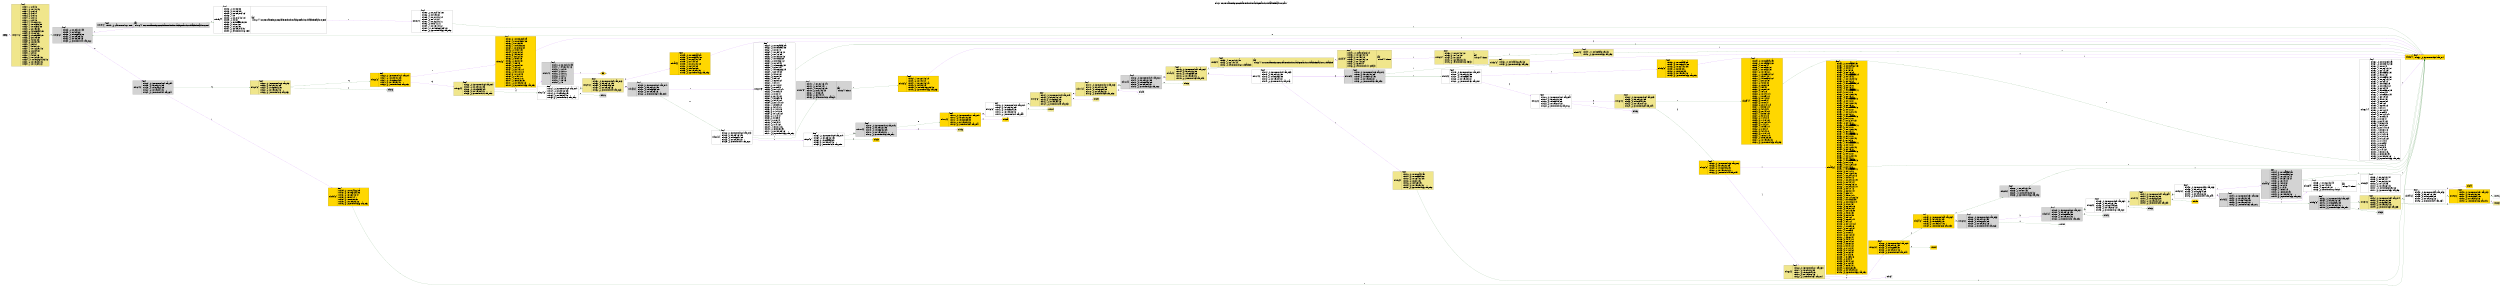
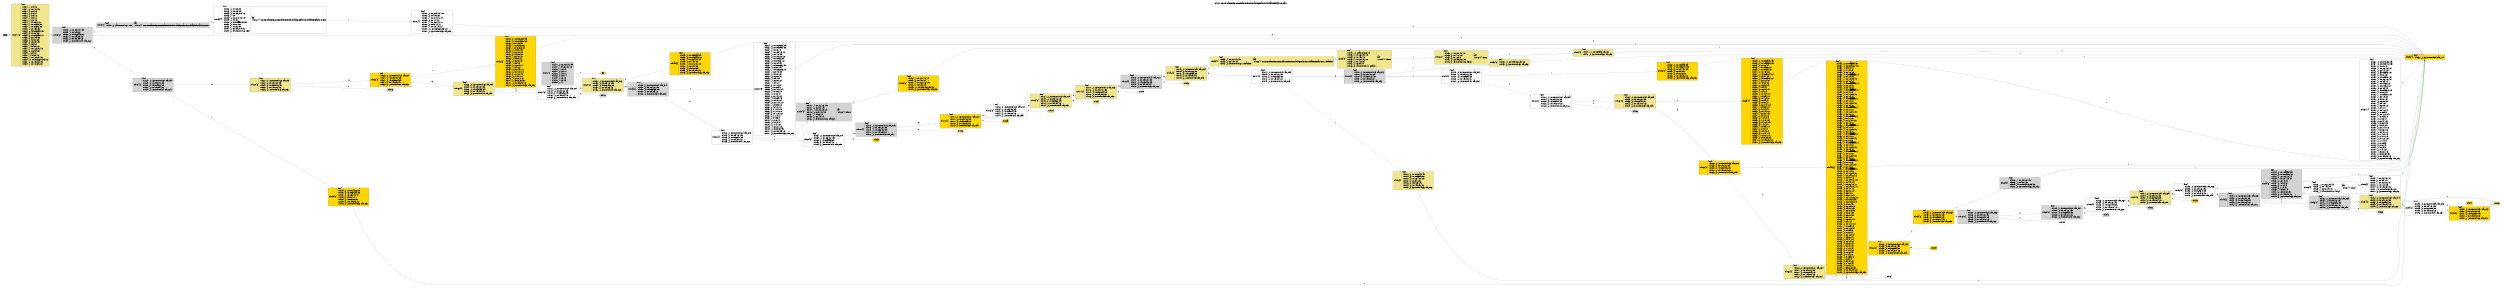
(2497, 196) -> none
